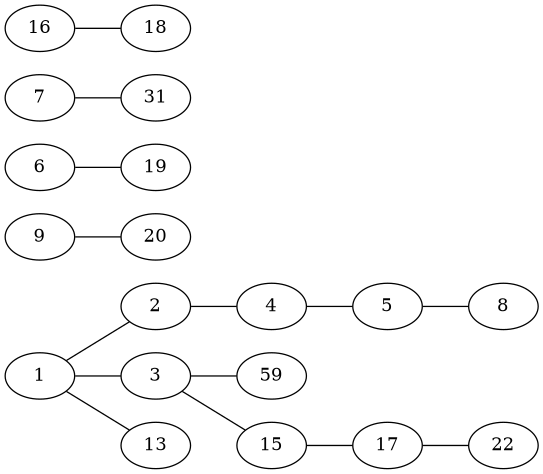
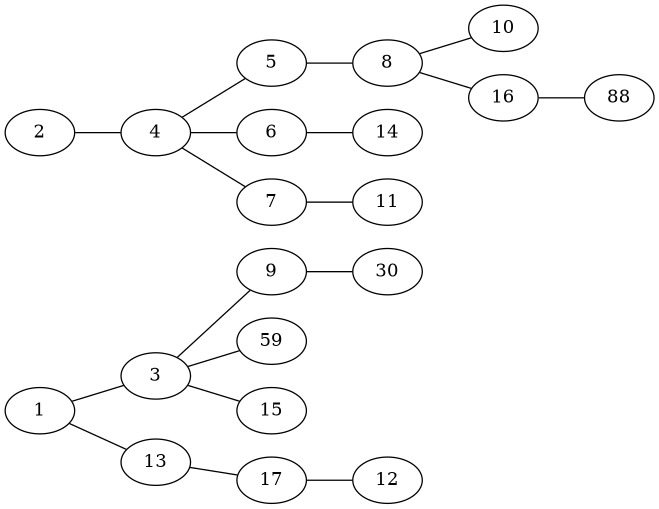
(156, 28) -> (619, 98)
none -> (503, 28)
none -> (446, 81)
(156, 98) -> (388, 202)
none -> (214, 133)
(156, 167) -> (388, 133)
none -> (214, 167)
(156, 237) -> (388, 272)
none -> (214, 324)
(98, 341) -> none
(330, 445) -> (214, 471)
(503, 445) -> (388, 480)
